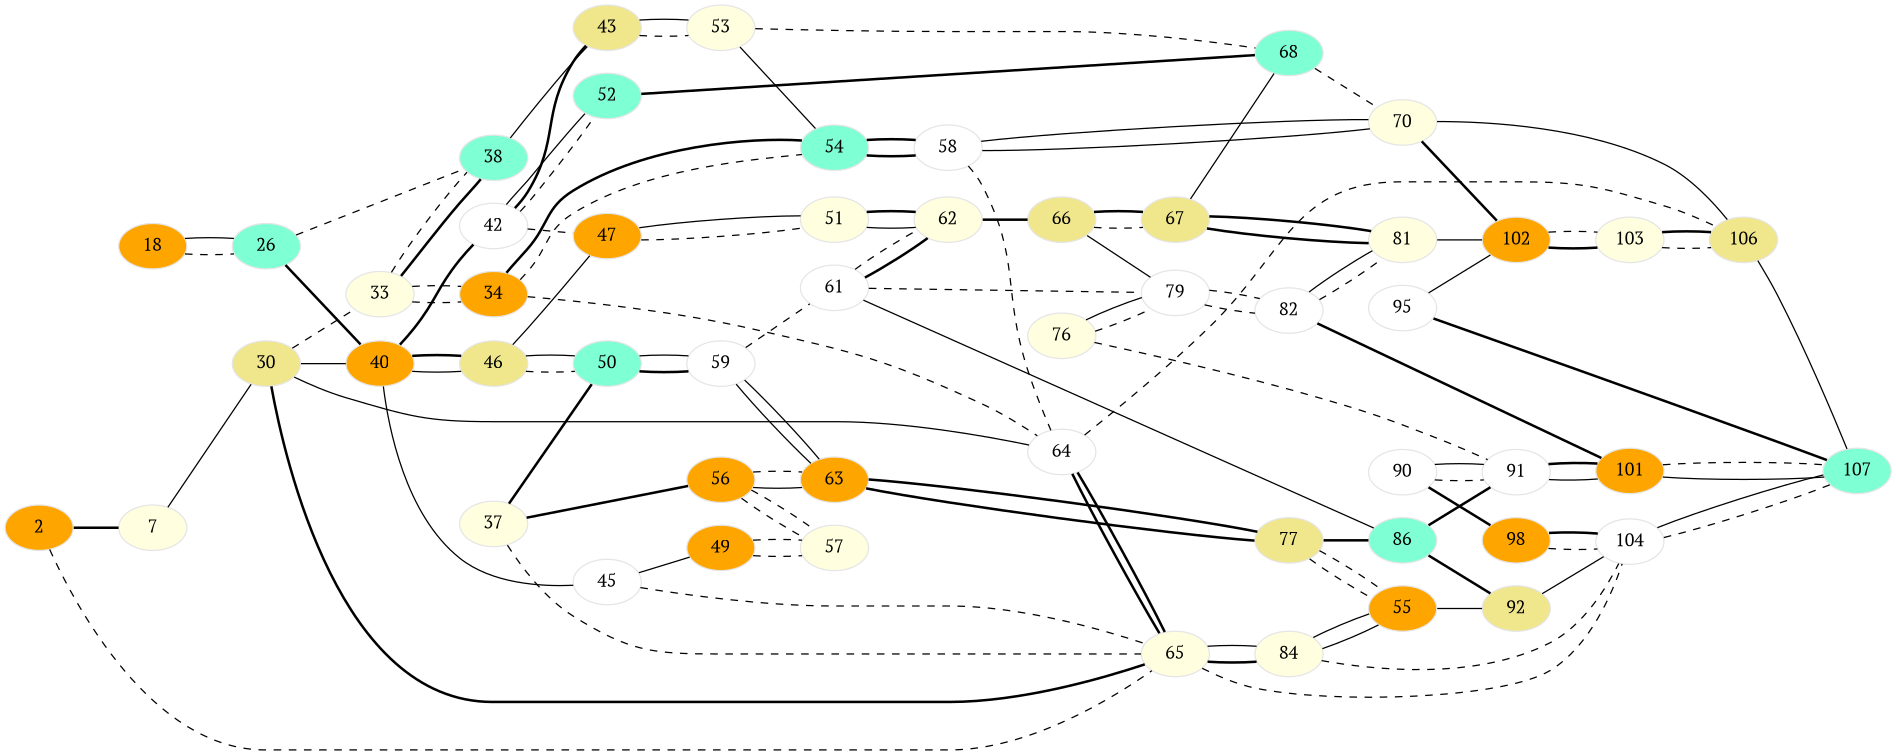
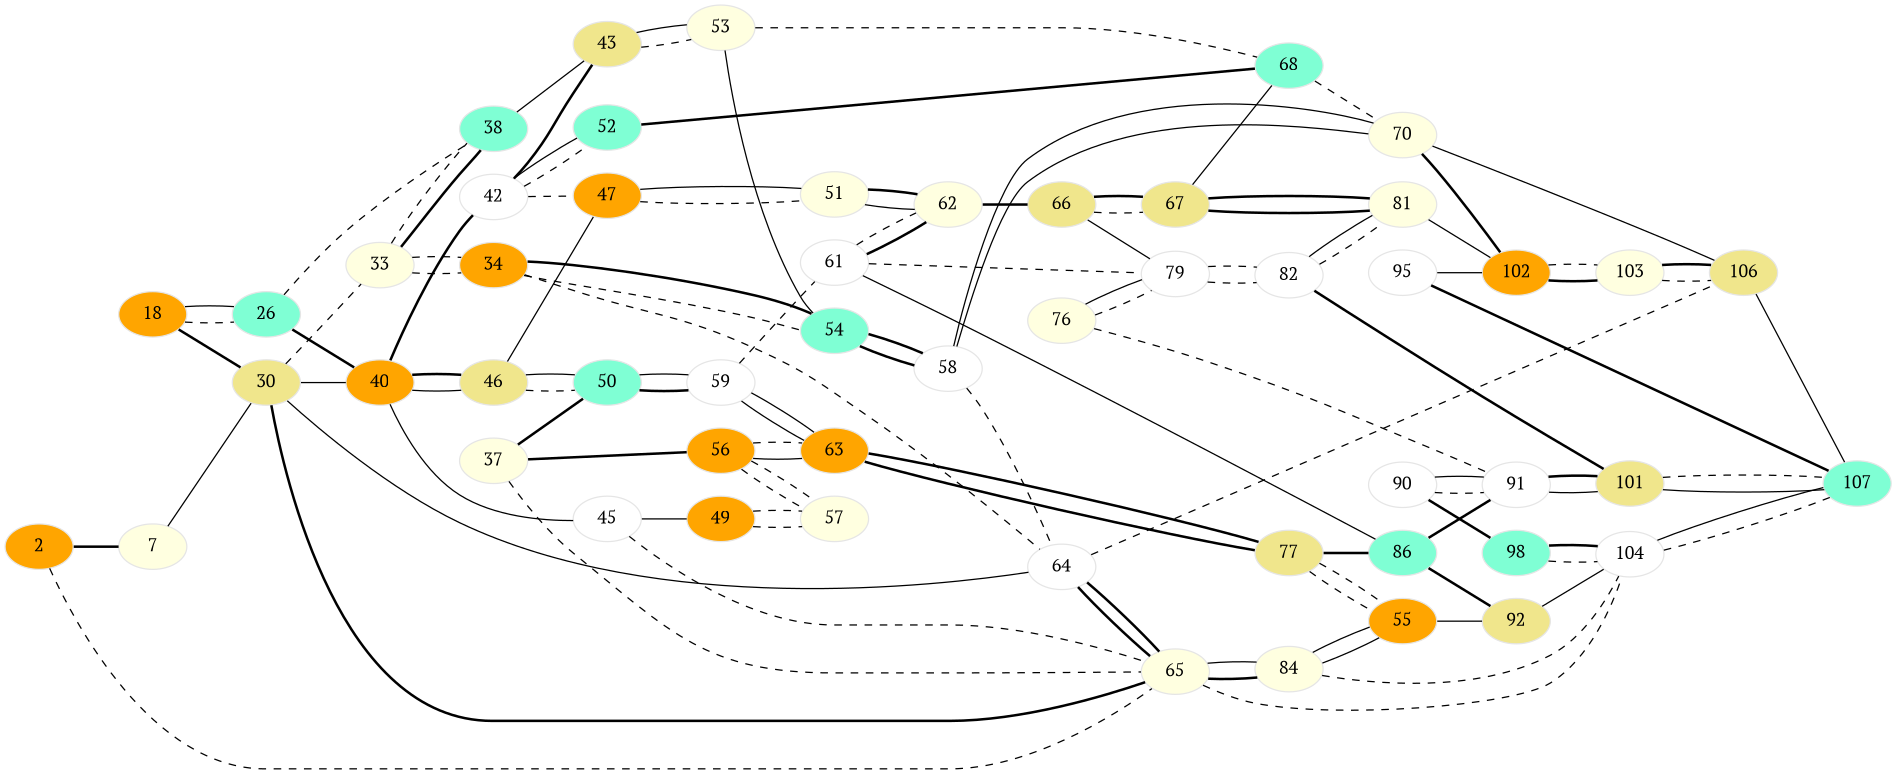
none -> (210, 348)
(1630, 471) -> (1630, 484)
(1516, 540) -> (1516, 553)
